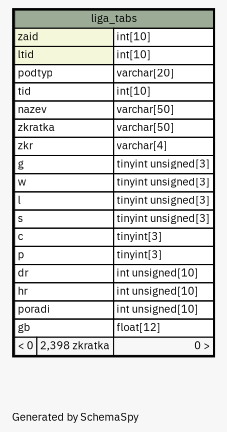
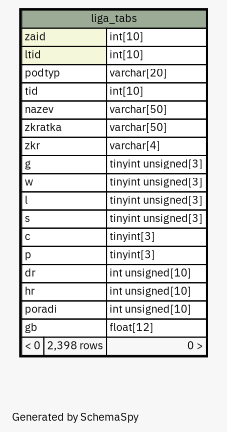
(75, 346) -> (75, 346)
